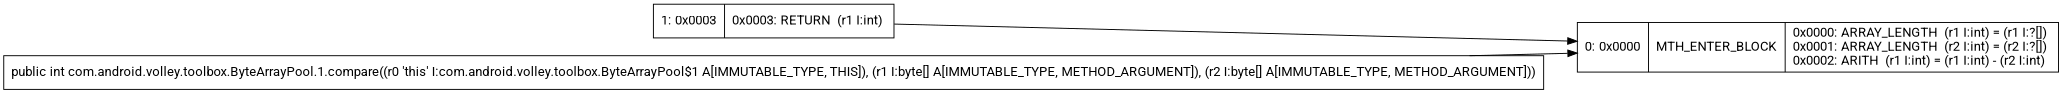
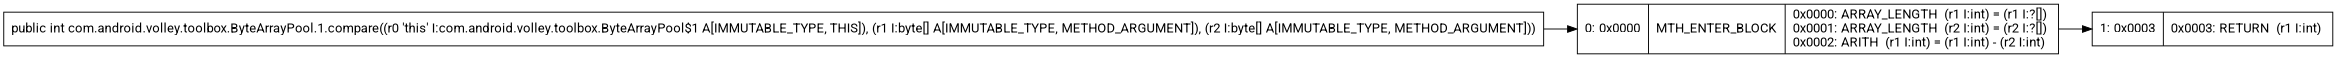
(1231, 33) -> (2070, 29)
